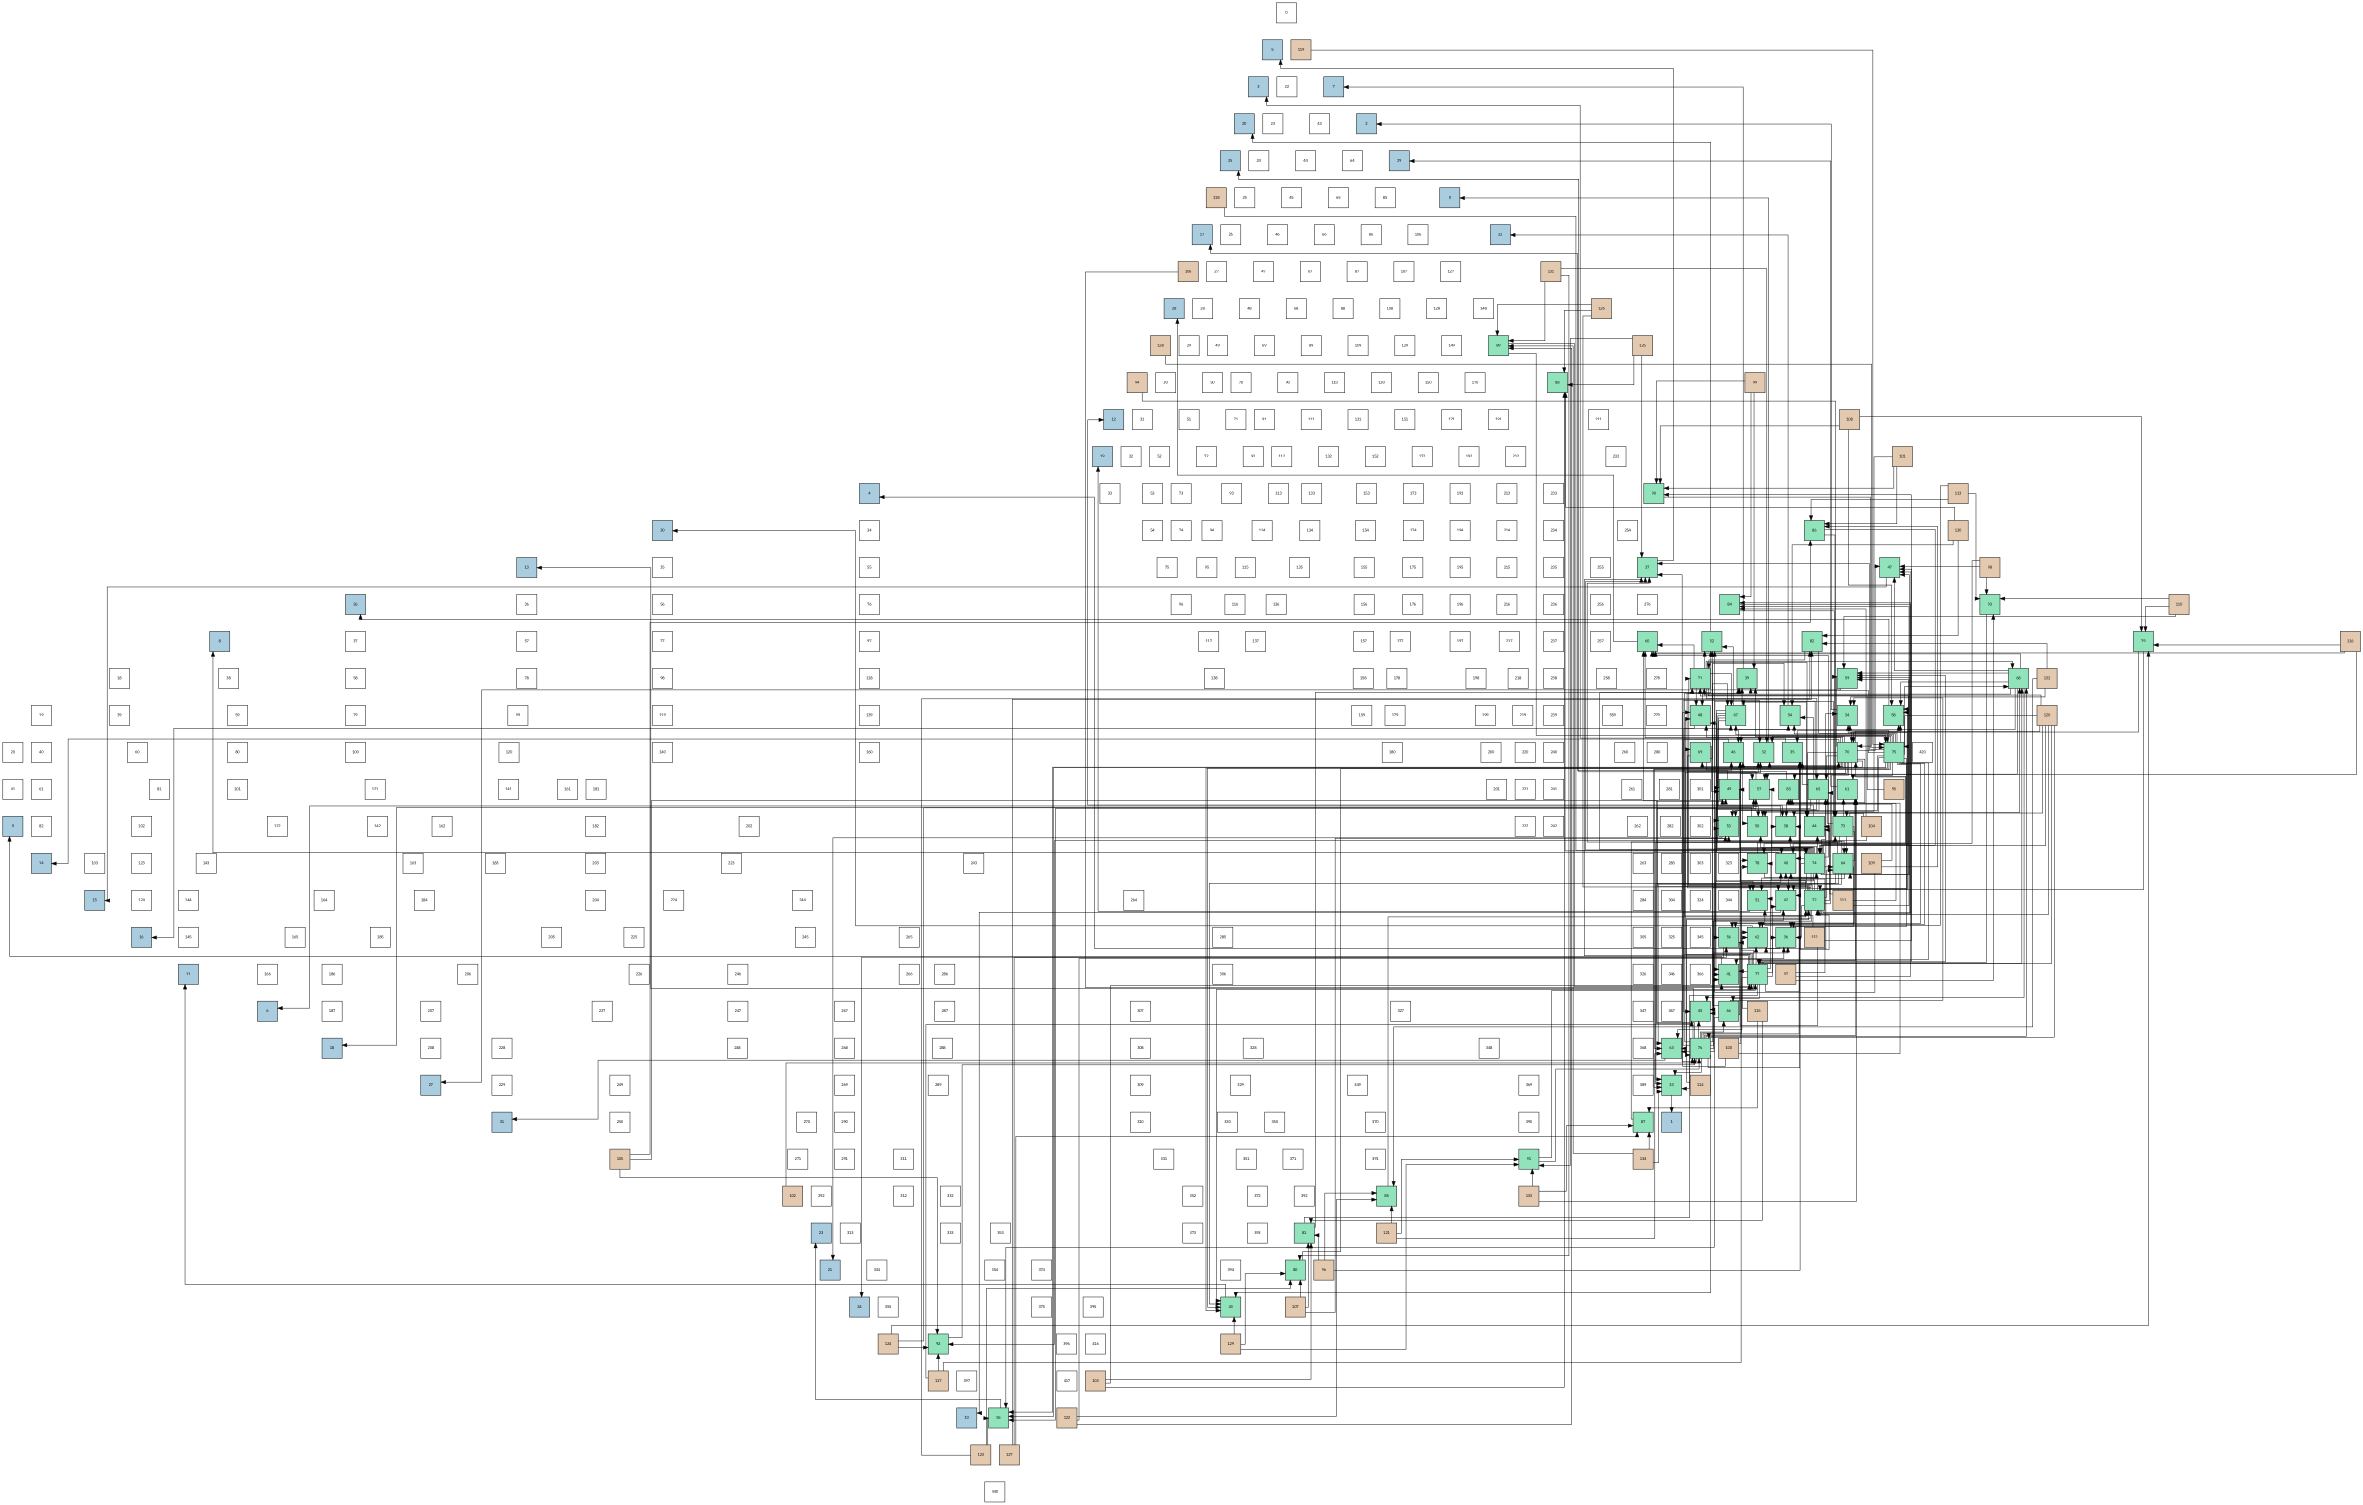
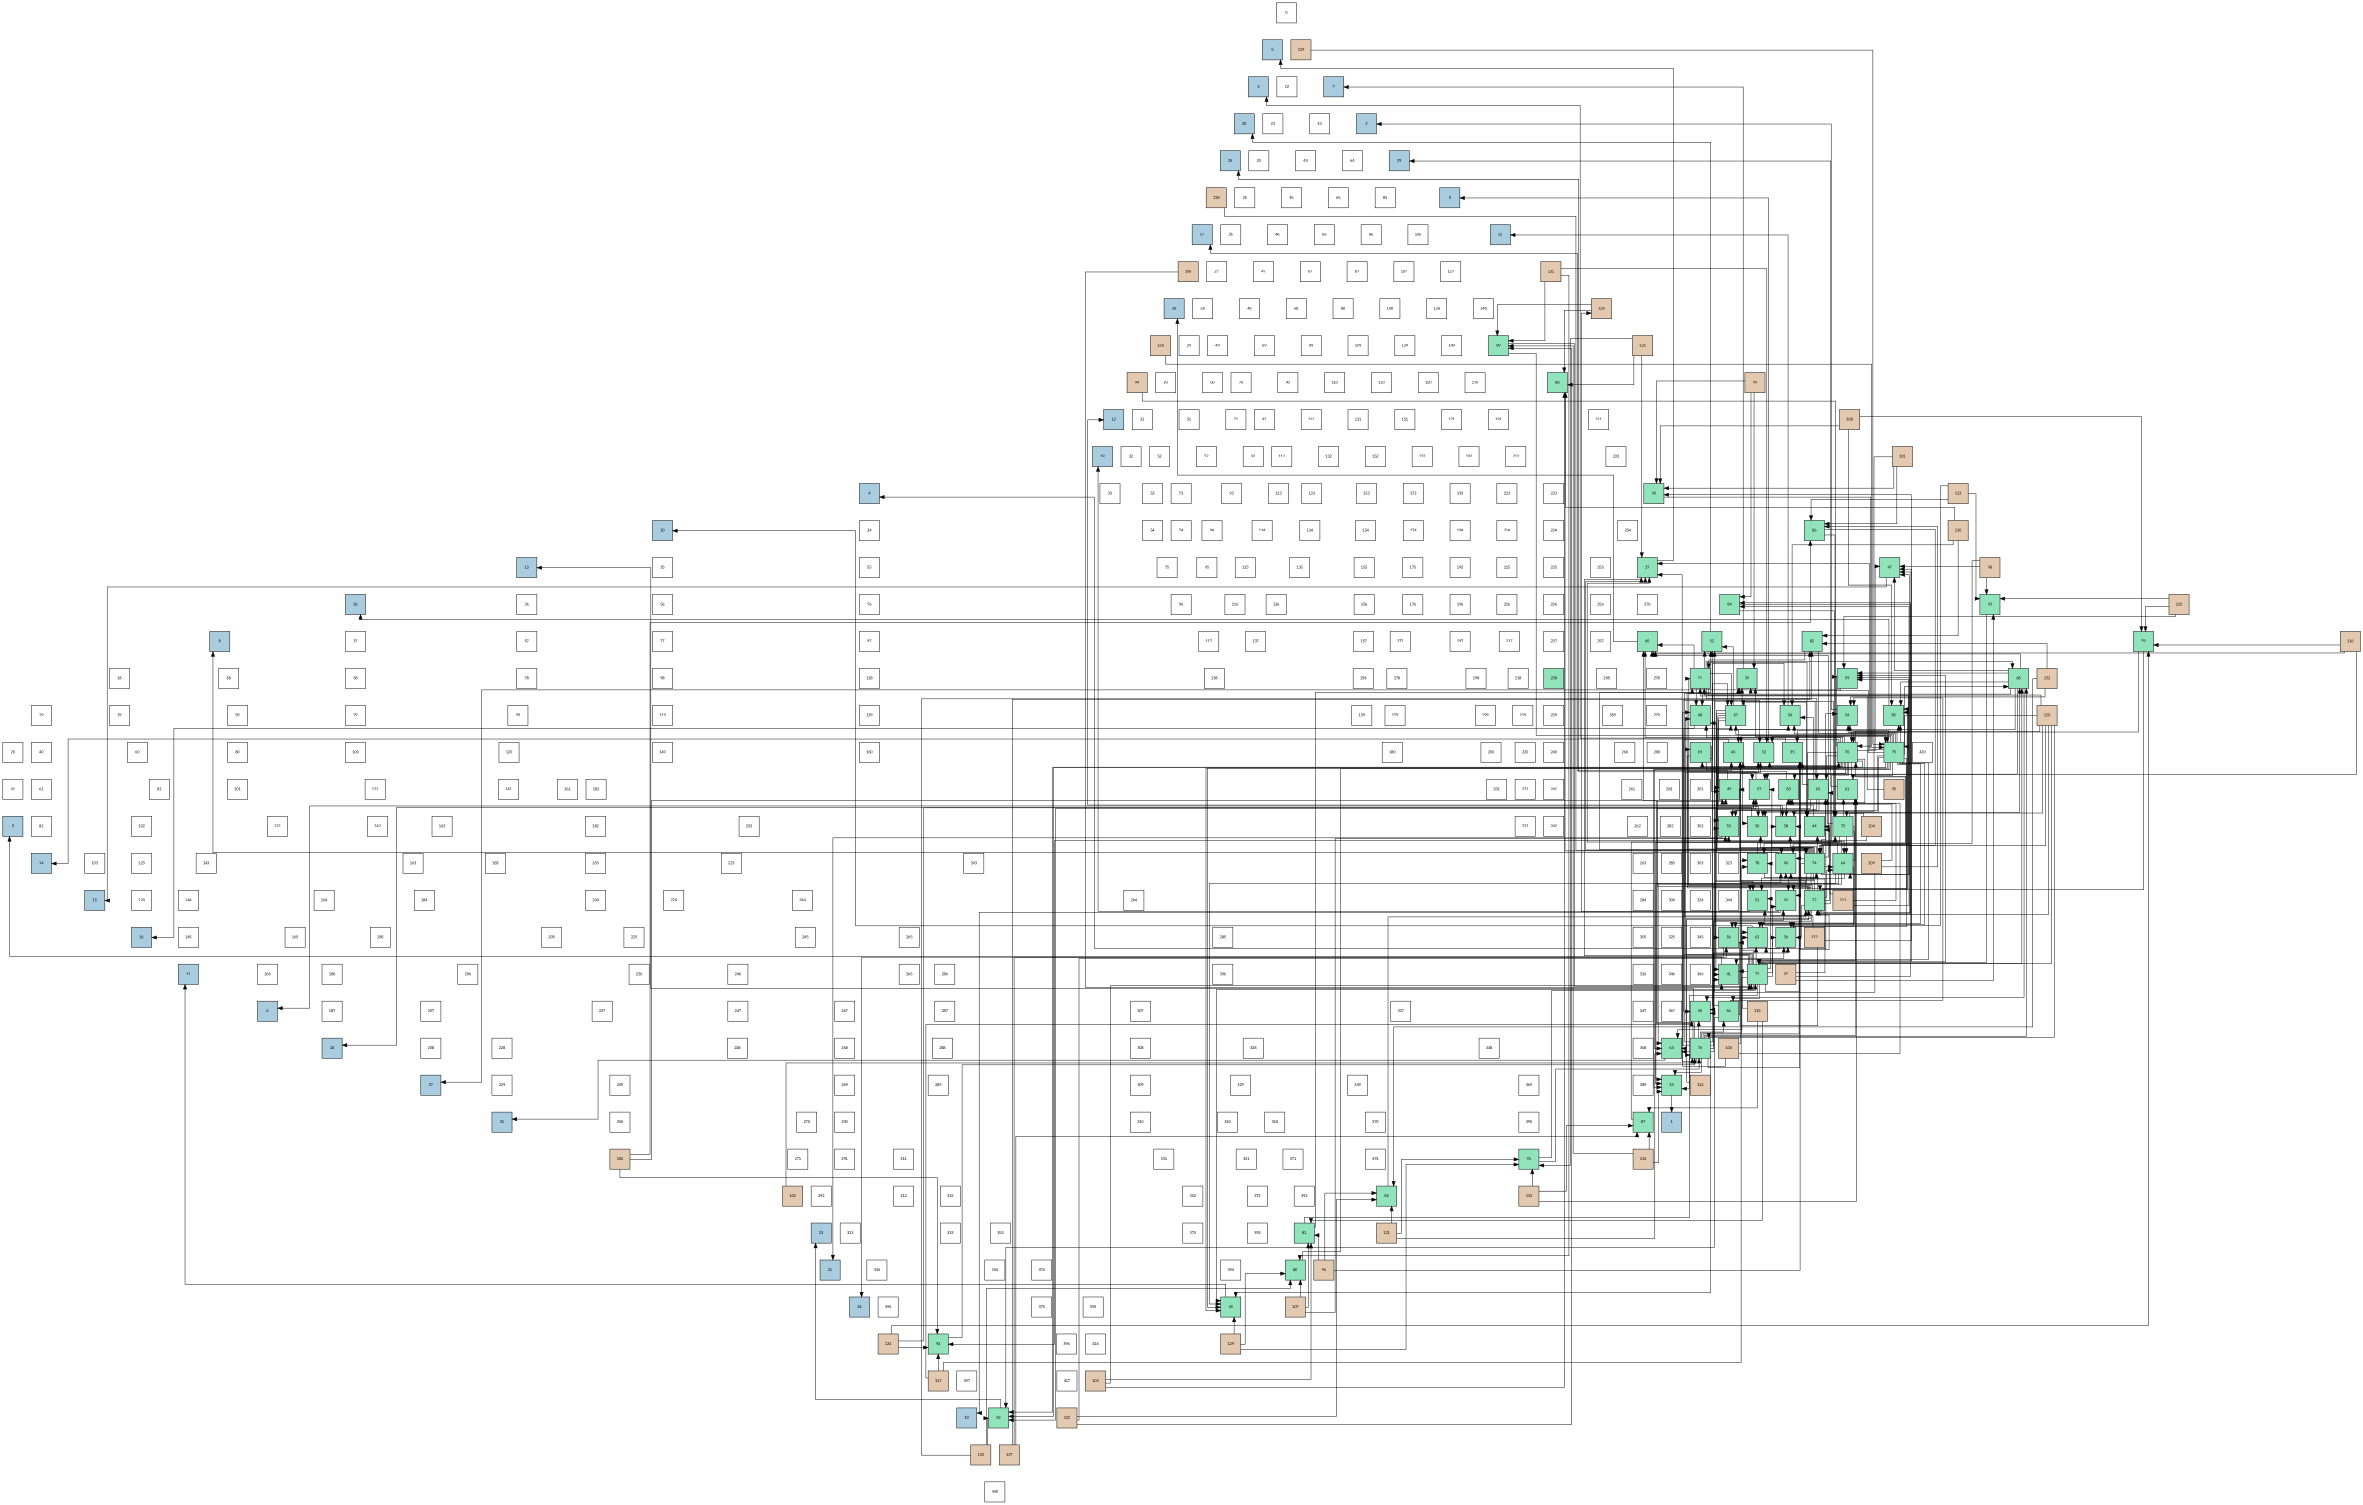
(1583, 559) -> (1582, 749)
(1866, 668) -> none
(1554, 678) -> (1554, 678)
